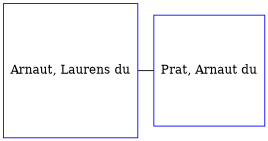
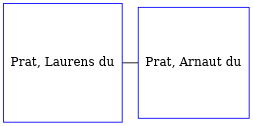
(71, 71) -> (63, 63)
